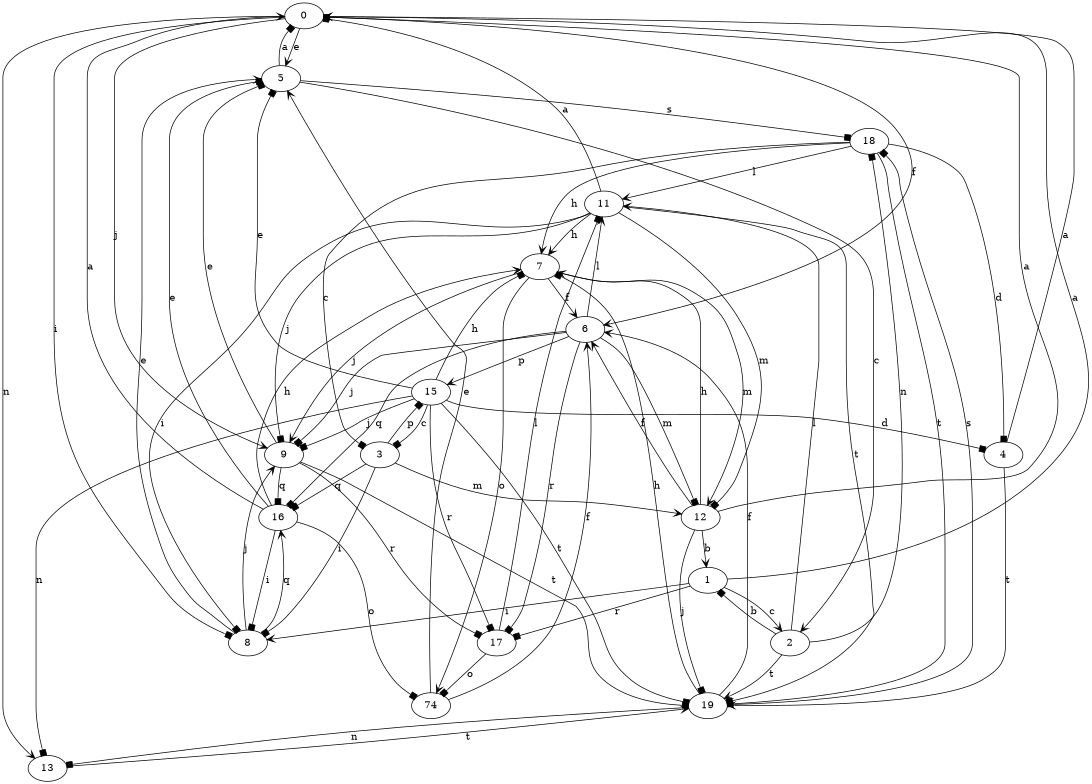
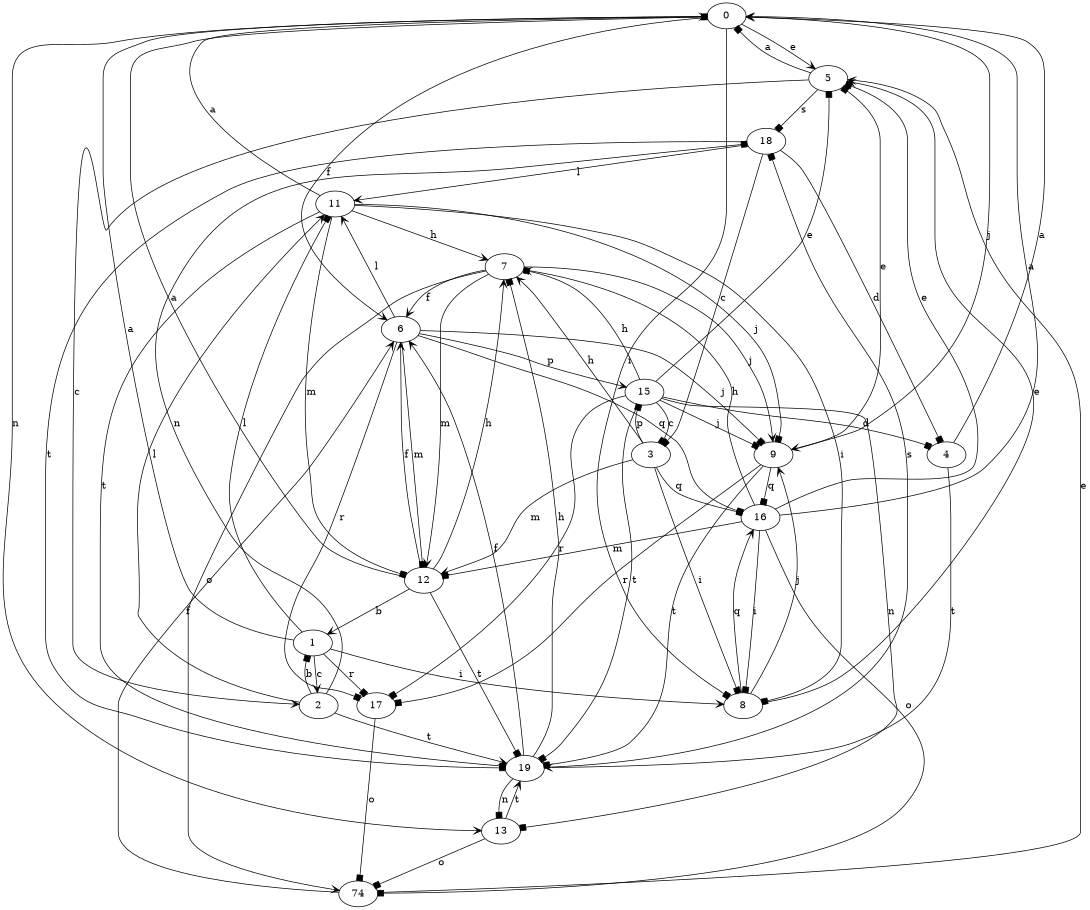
(676, 159) -> (584, 361)
(534, 423) -> (237, 441)
none -> (596, 548)
(683, 612) -> (480, 674)
none -> (433, 861)
